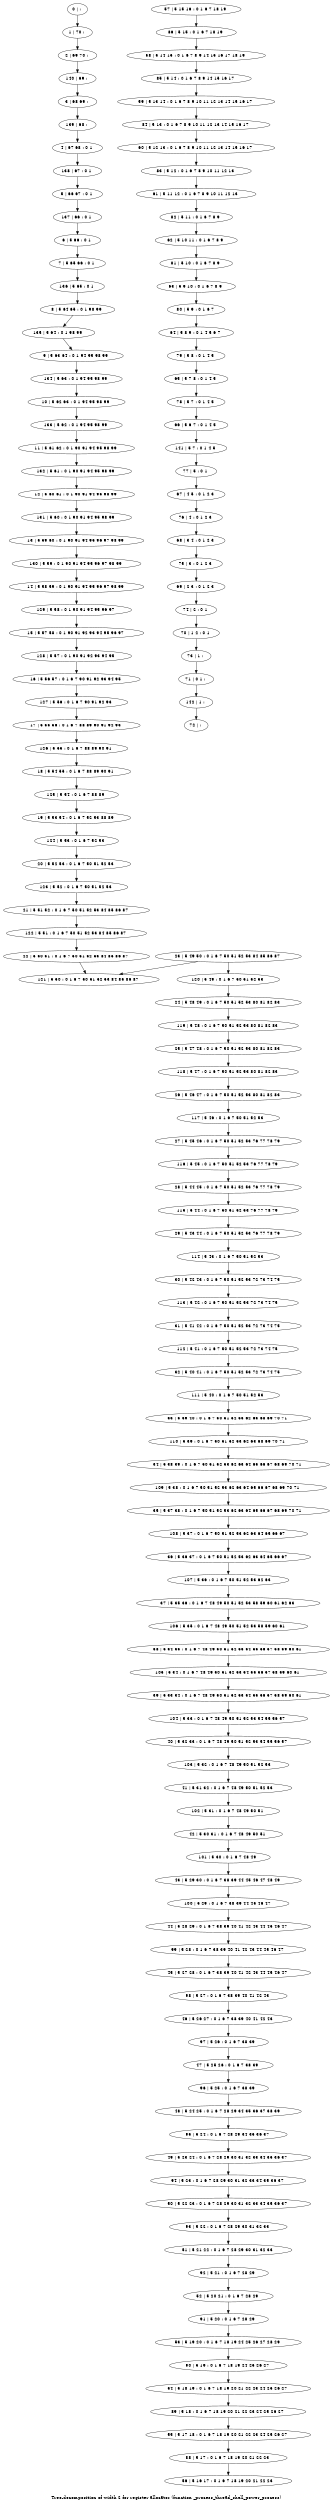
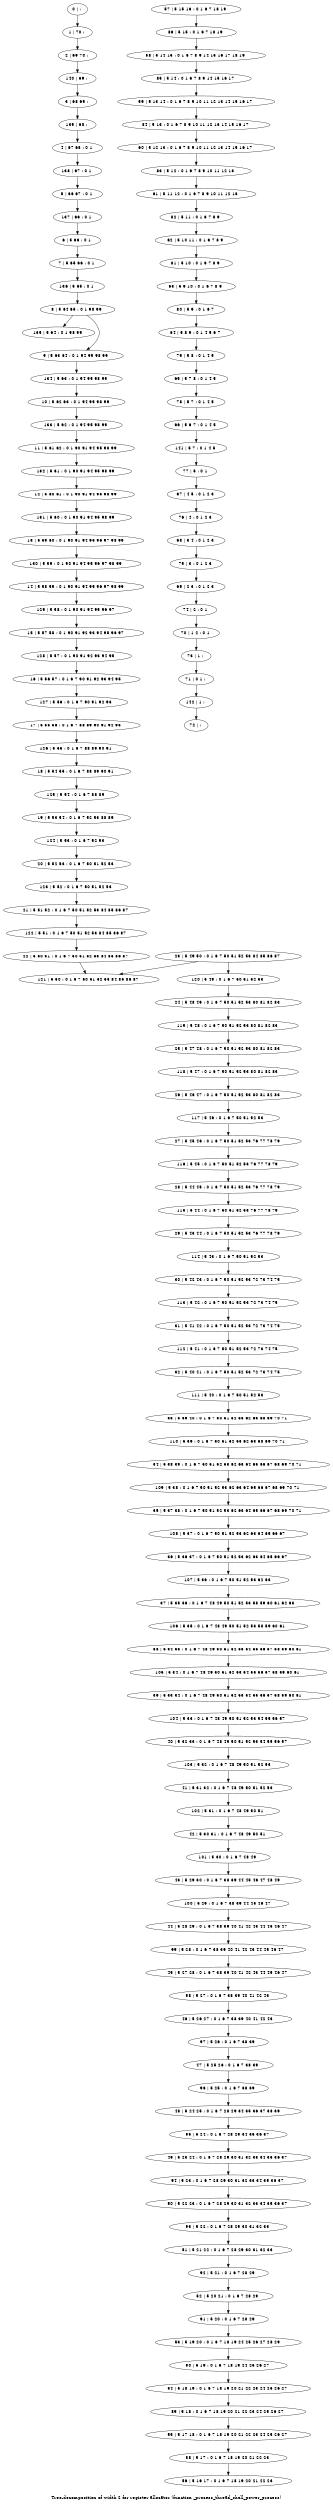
(66, 343) -> (99, 331)
